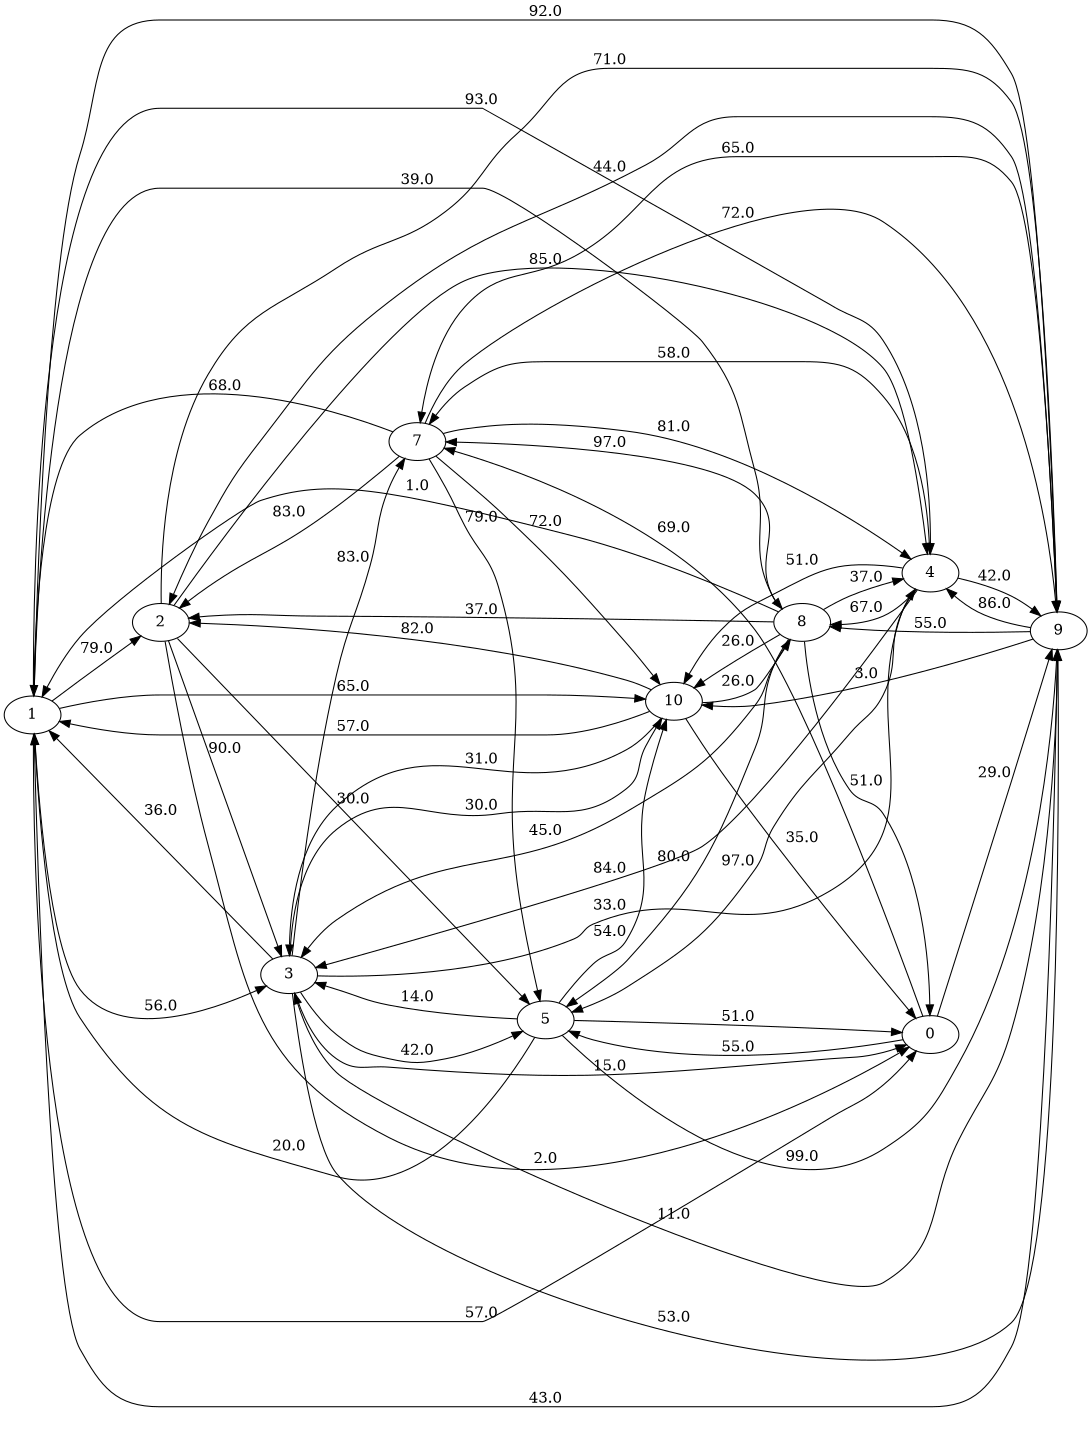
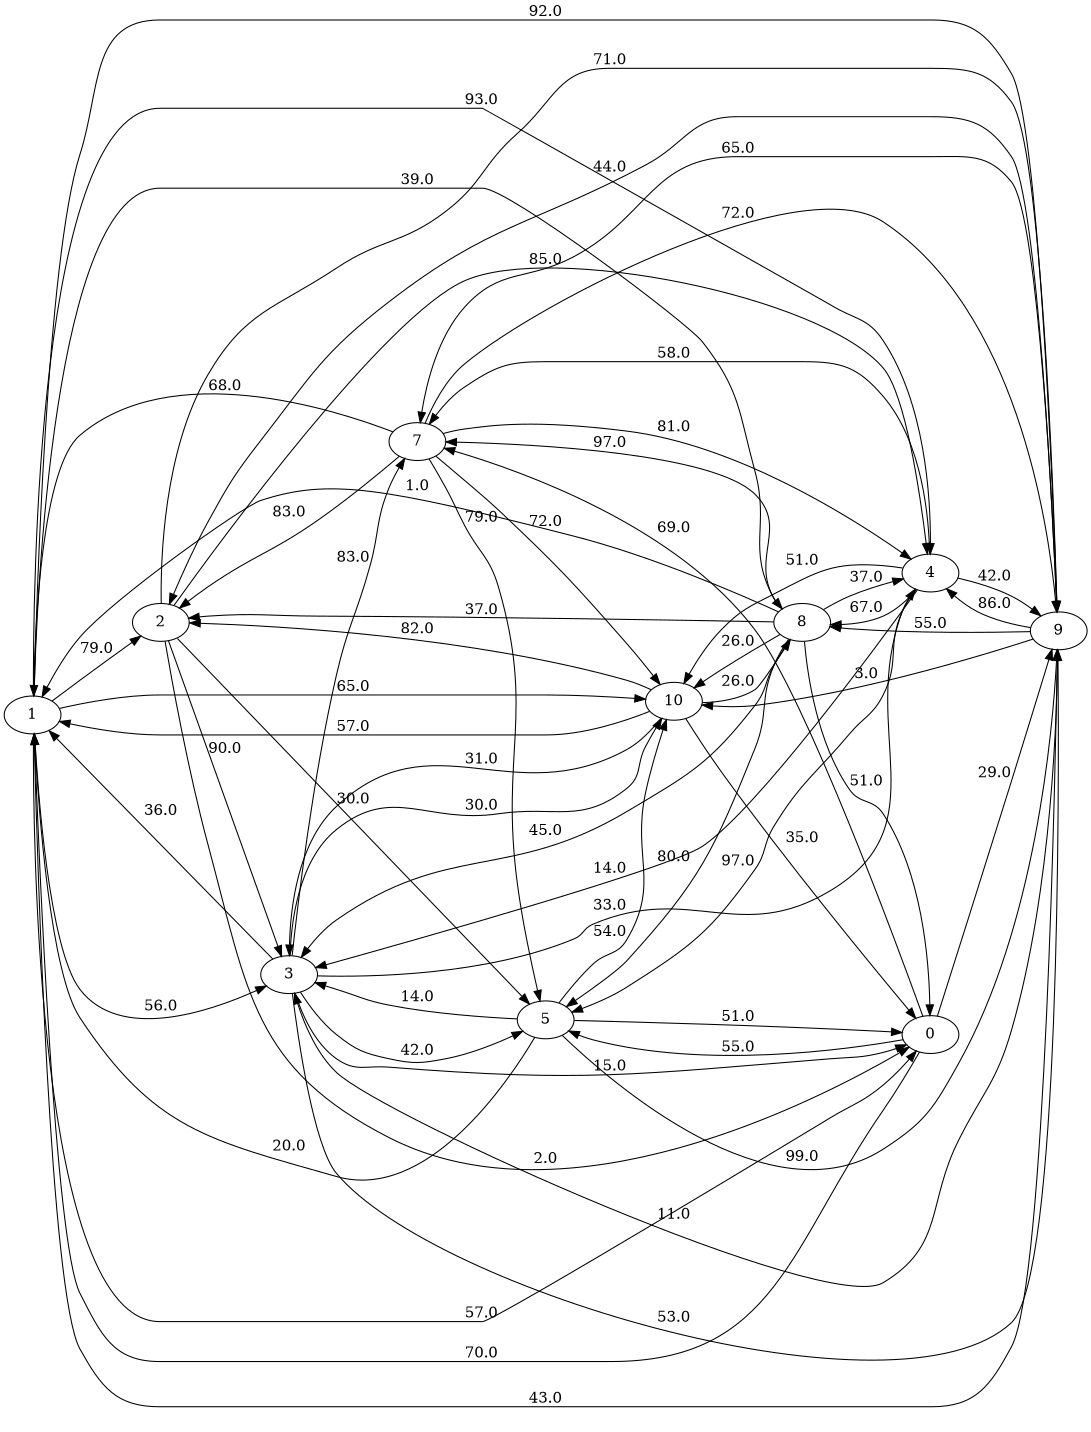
(610, 869) -> (610, 869)
none -> (285, 1362)
